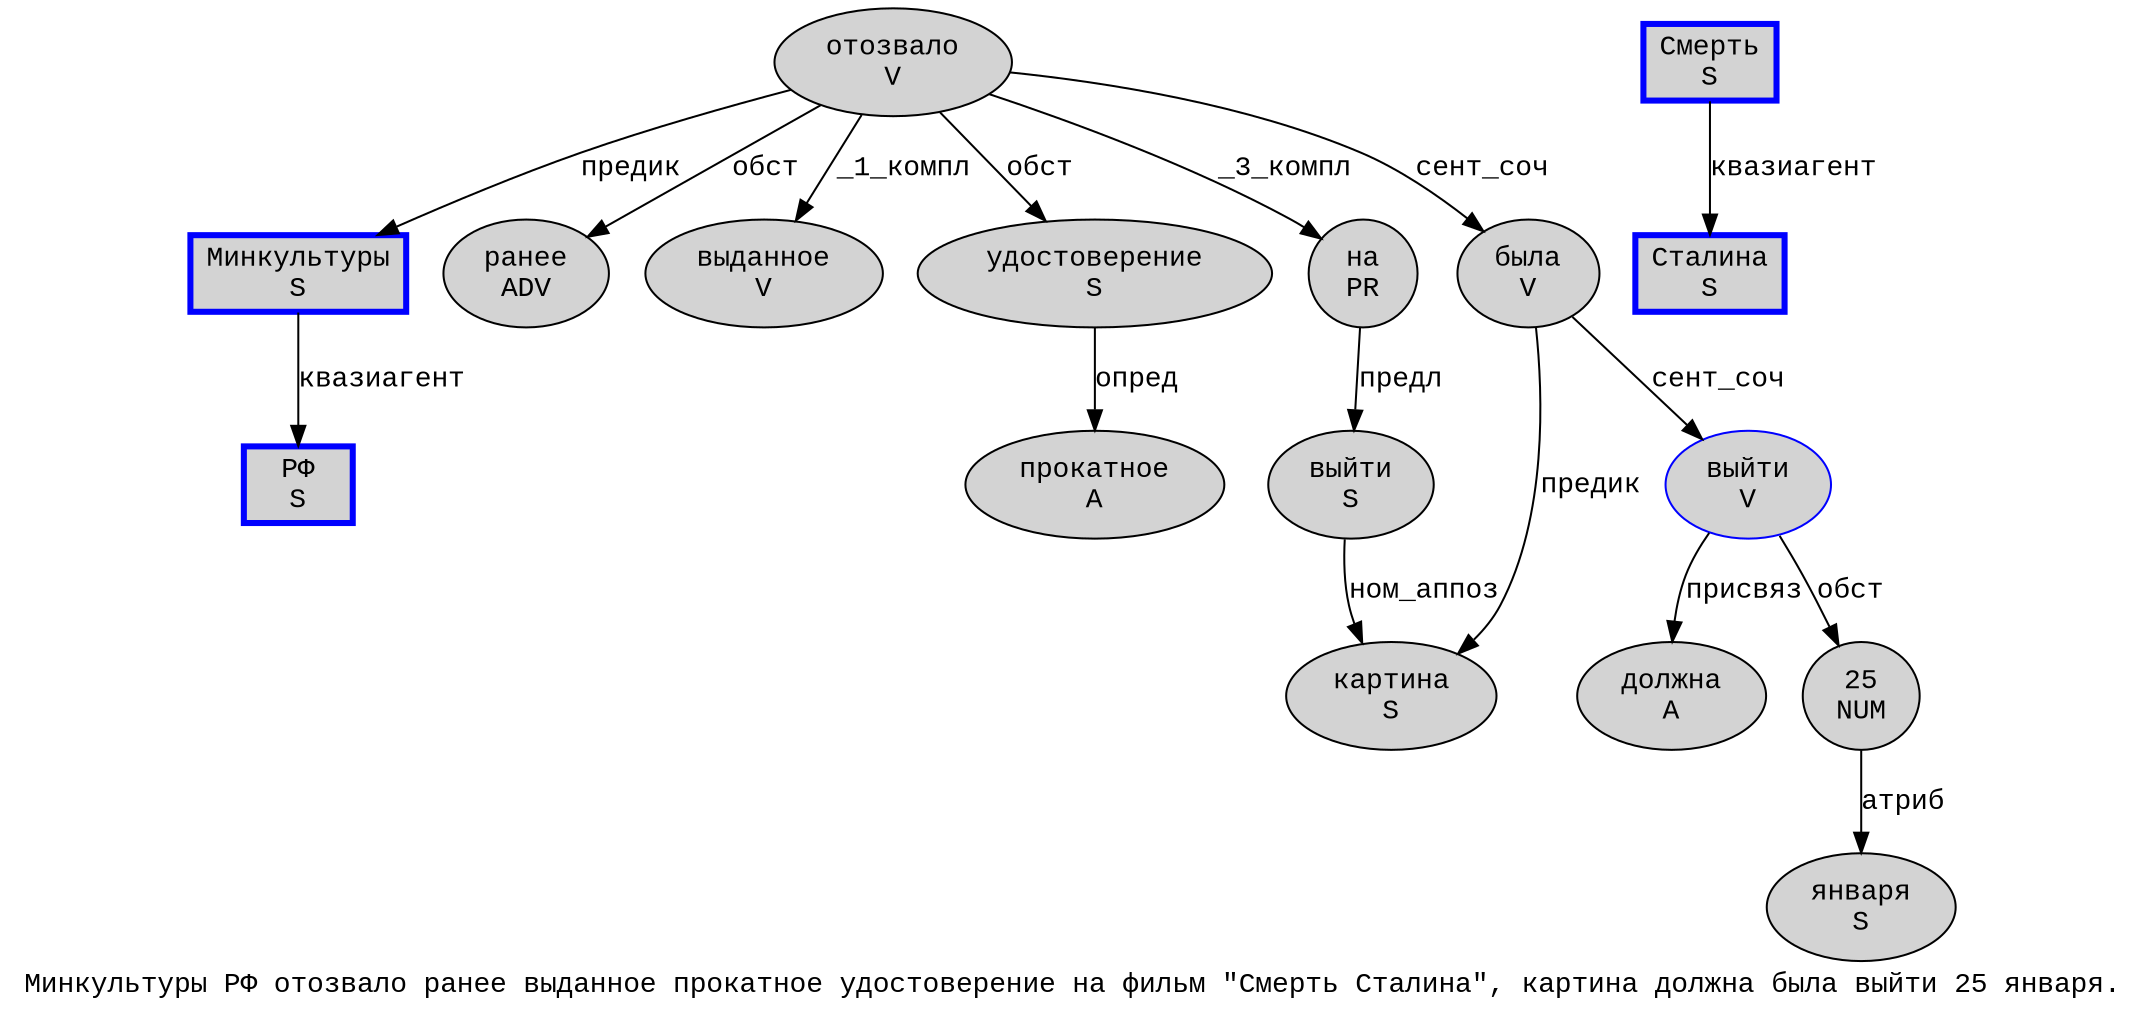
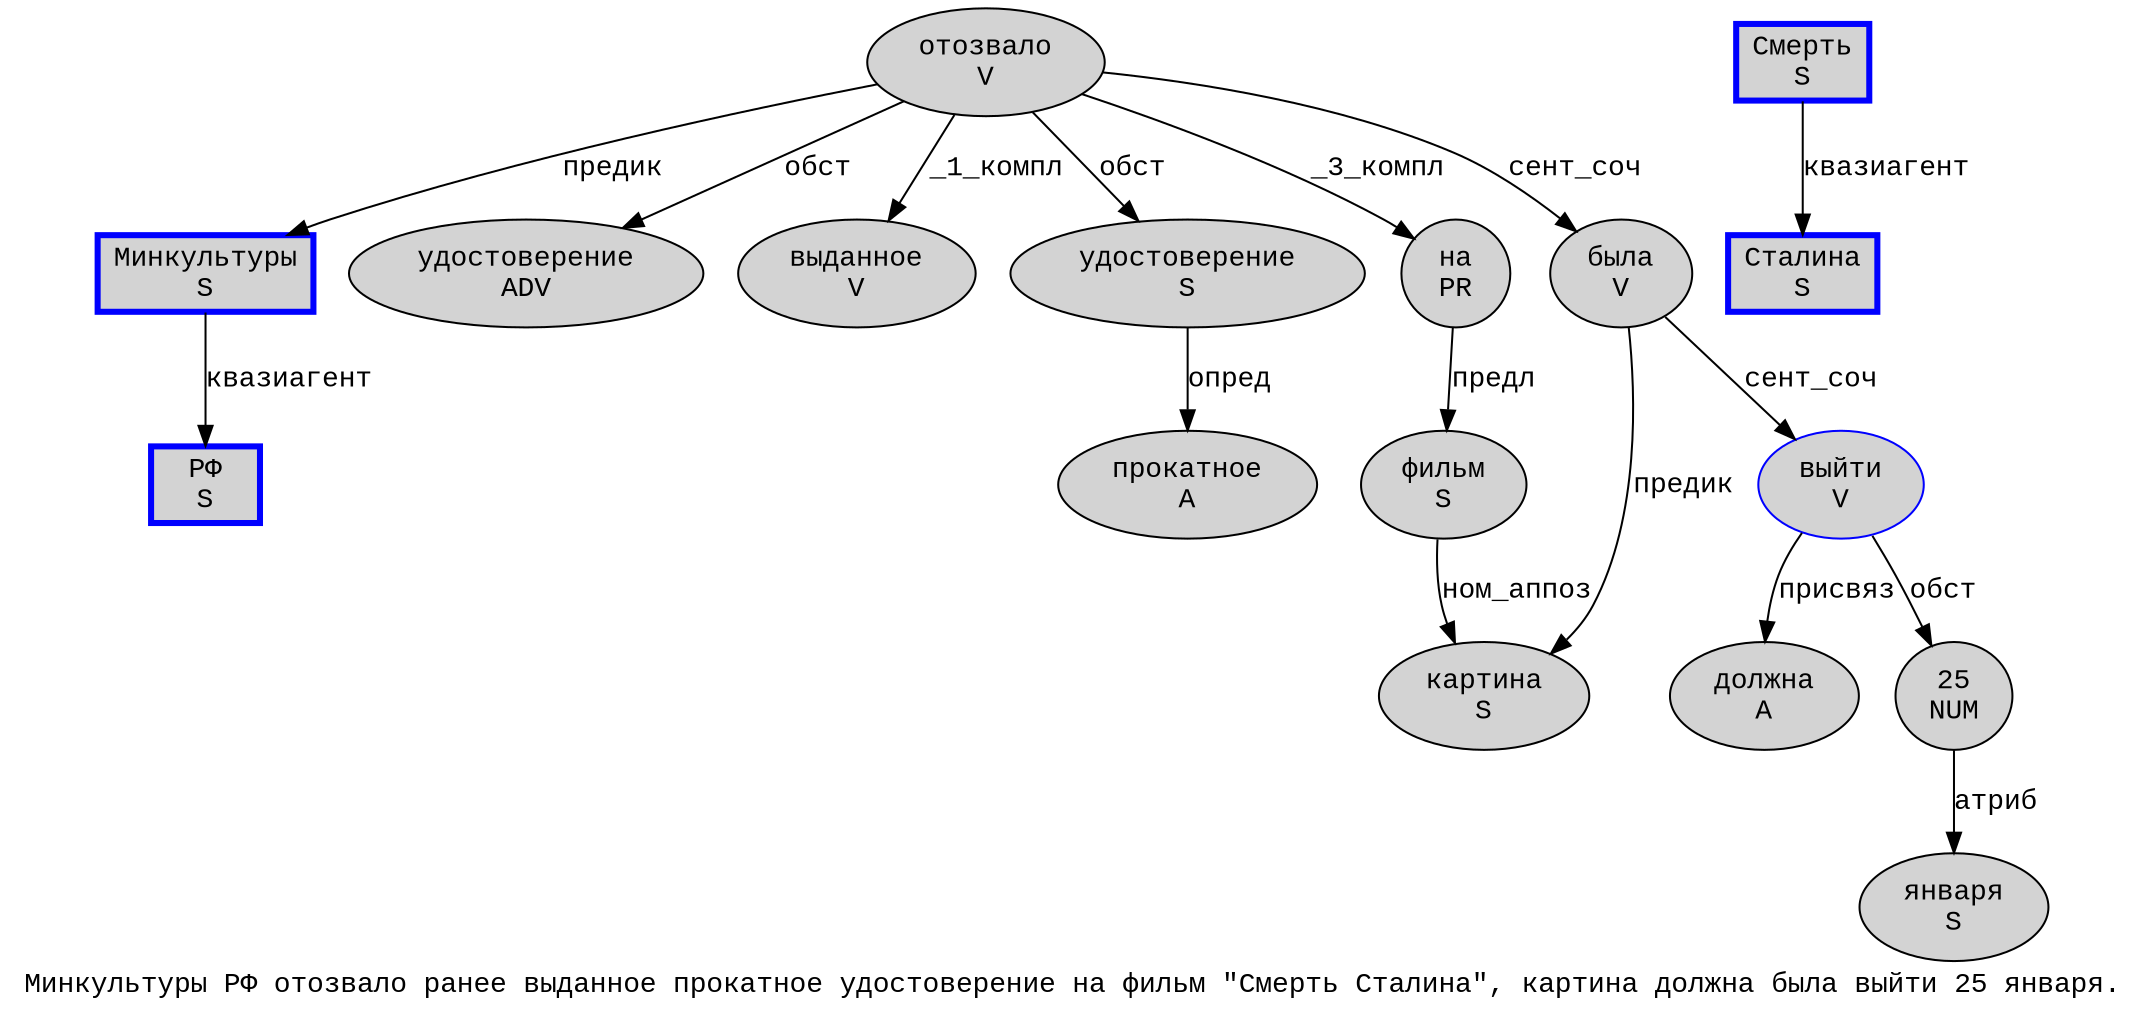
(526, 273) -> (526, 273)
(1351, 485) -> (1444, 485)
